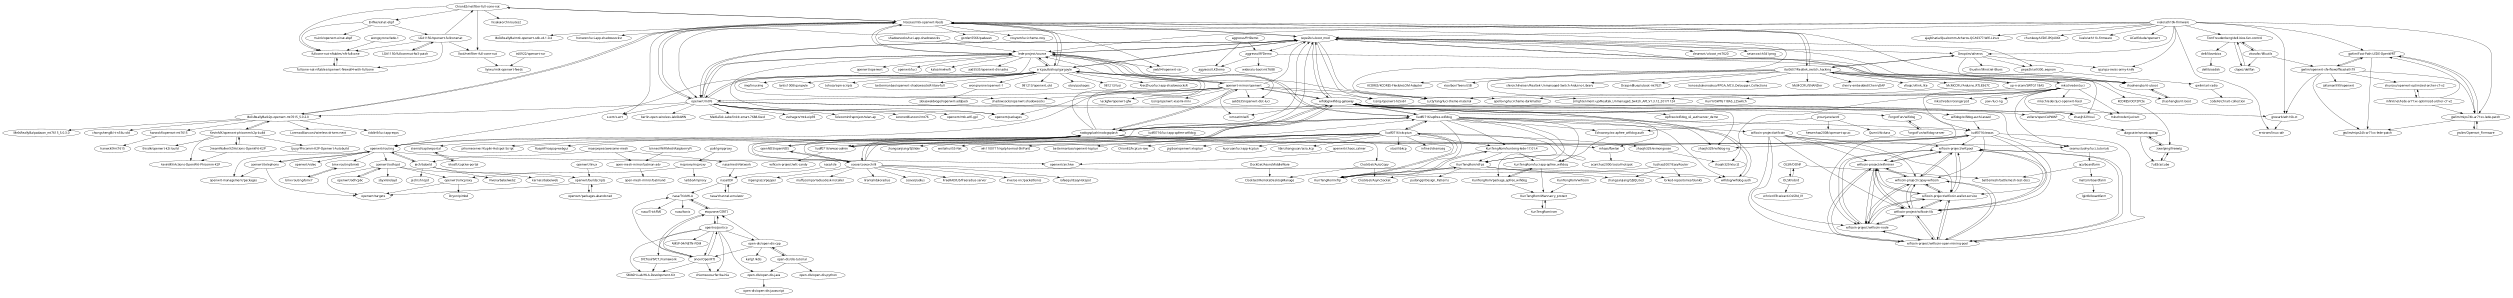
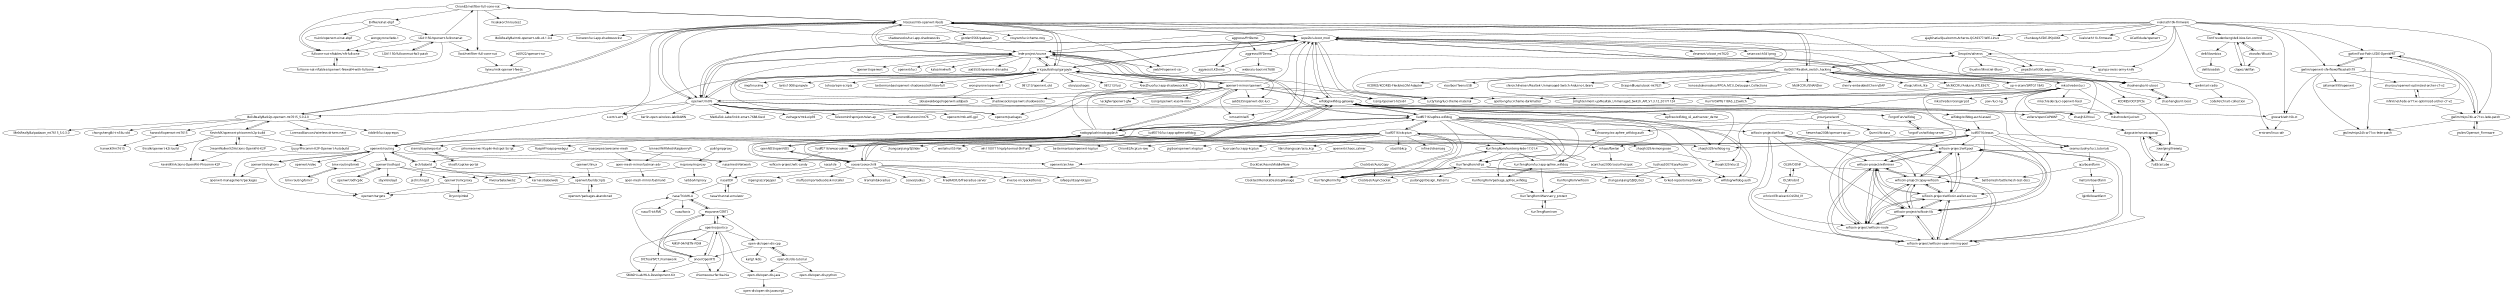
(2292, 61) -> (2269, 30)
(1275, 138) -> (1407, 140)
none -> (2148, 151)
(1904, 236) -> none
